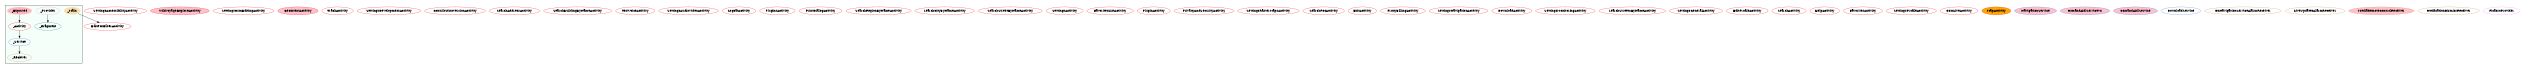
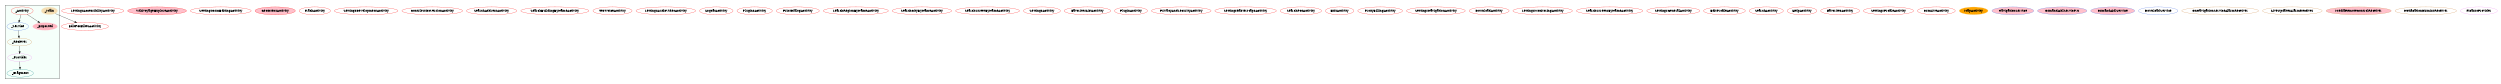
(1996, 11) -> (1974, 11)
(20, 18) -> (33, 18)
none -> (20, 49)
